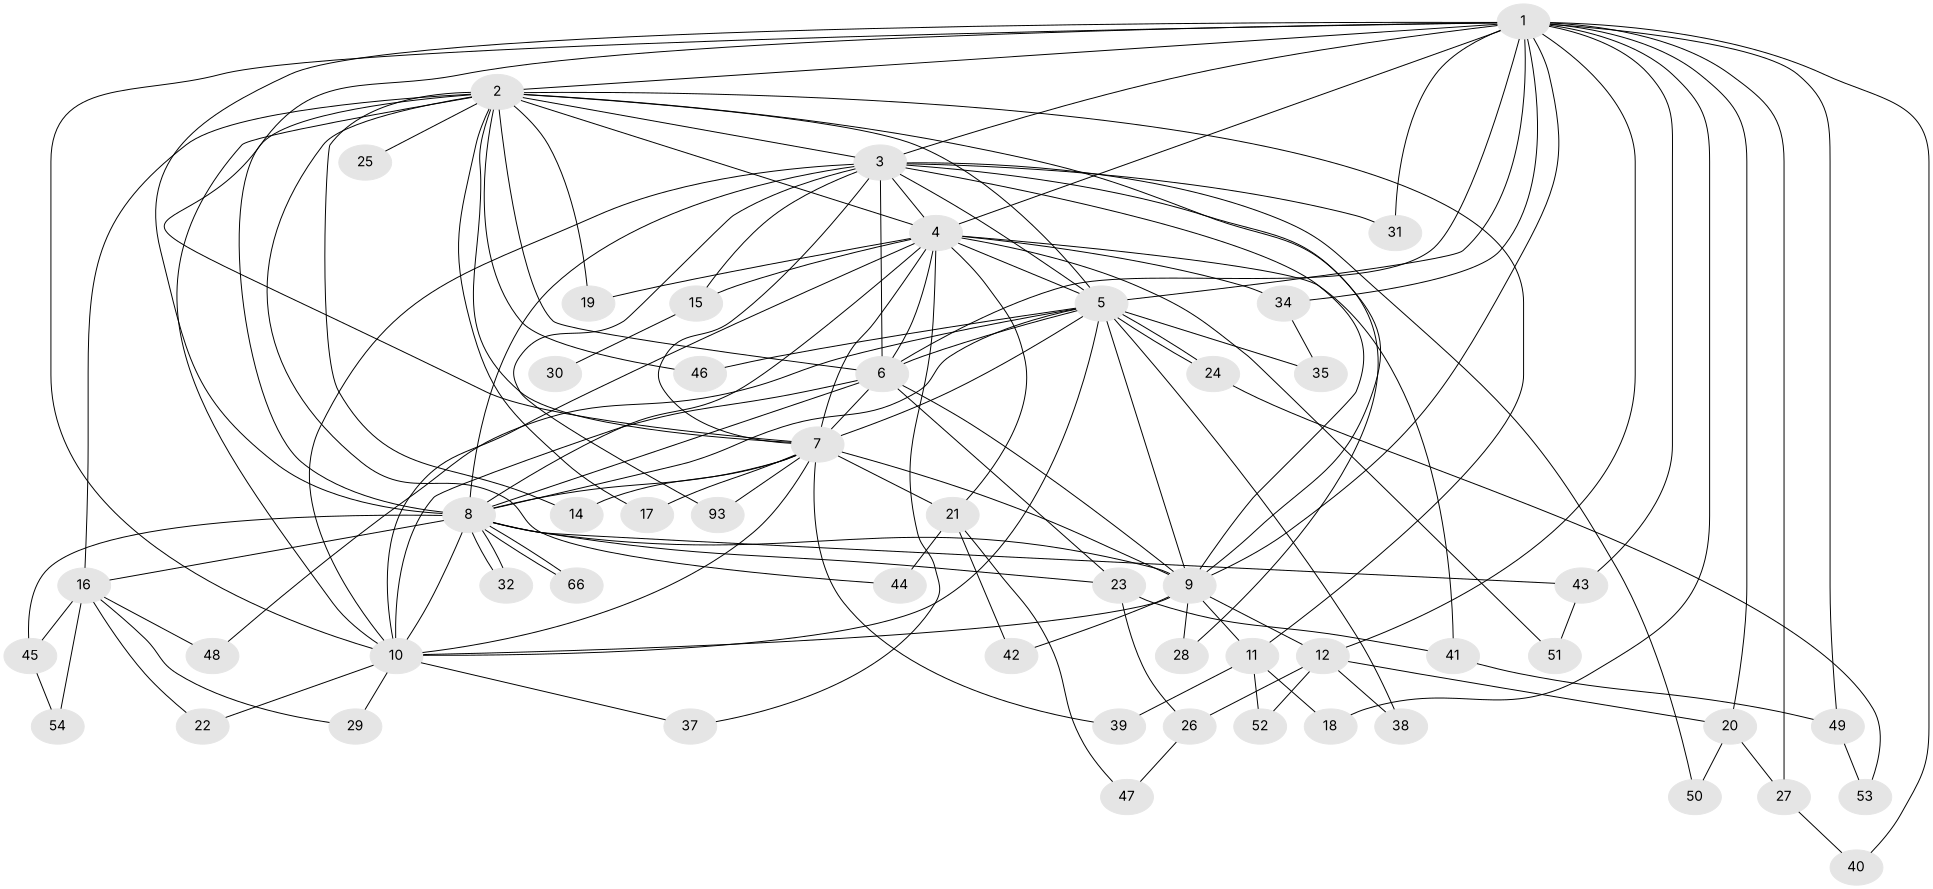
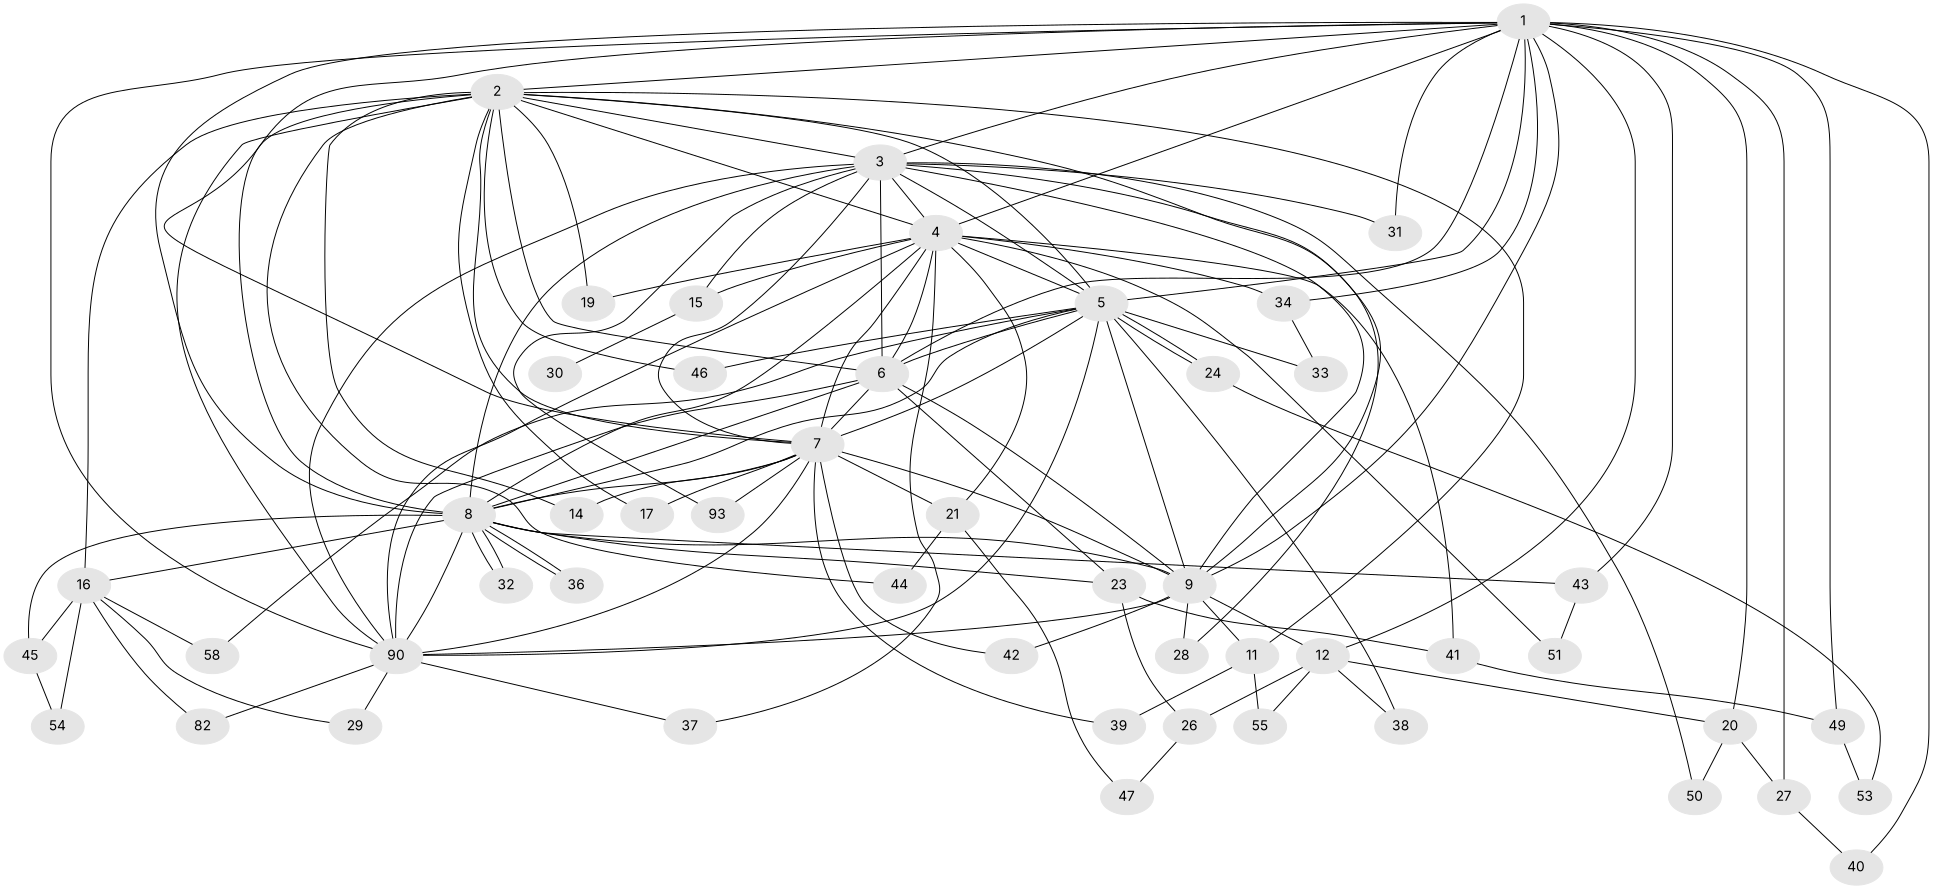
(365, 163) -> none
(1321, 374) -> (1321, 374)
(577, 586) -> (577, 586)
(982, 586) -> (860, 597)
(212, 656) -> (212, 656)
(397, 656) -> (397, 656)
(203, 727) -> (203, 727)
(1260, 727) -> (1260, 727)
(1331, 727) -> none
